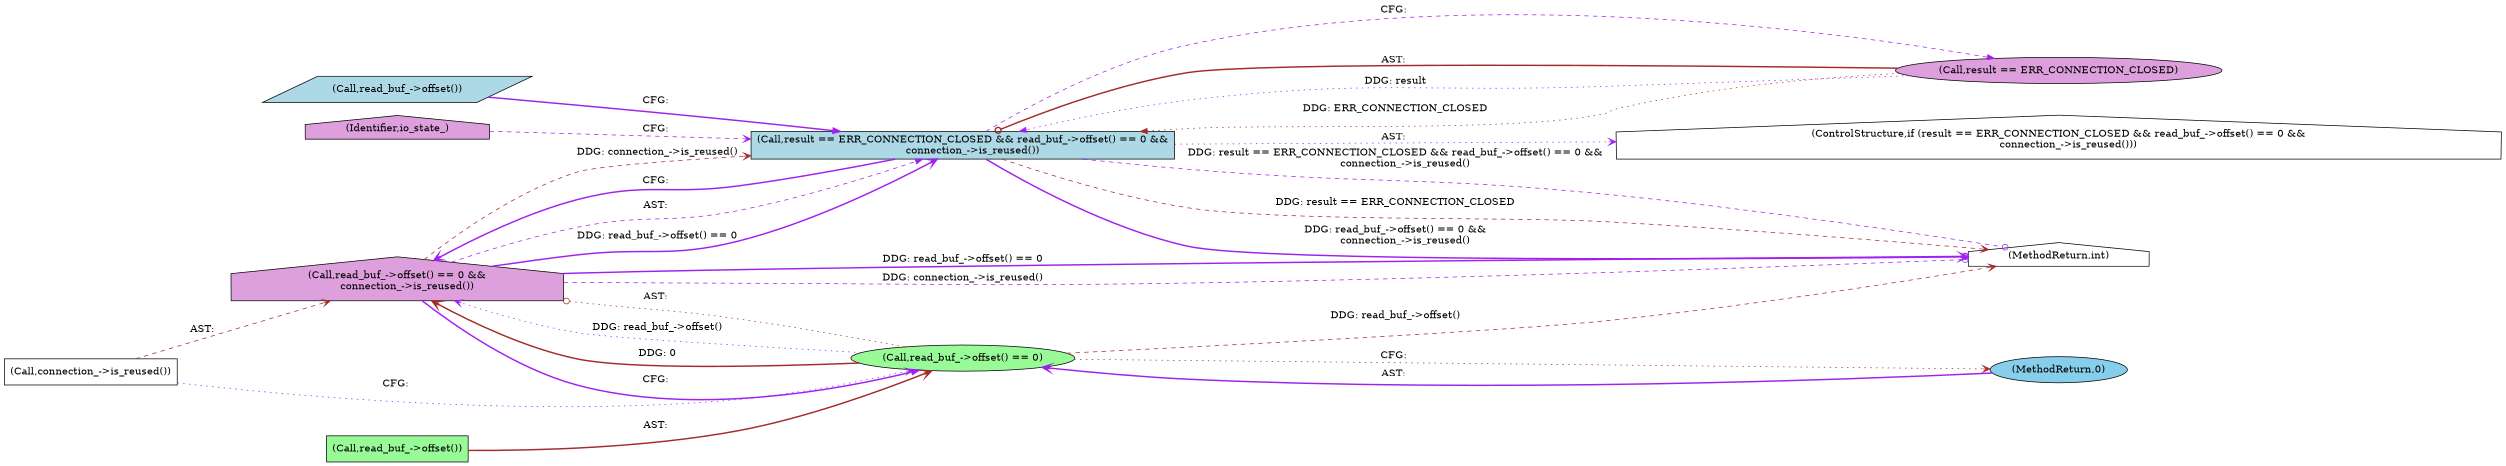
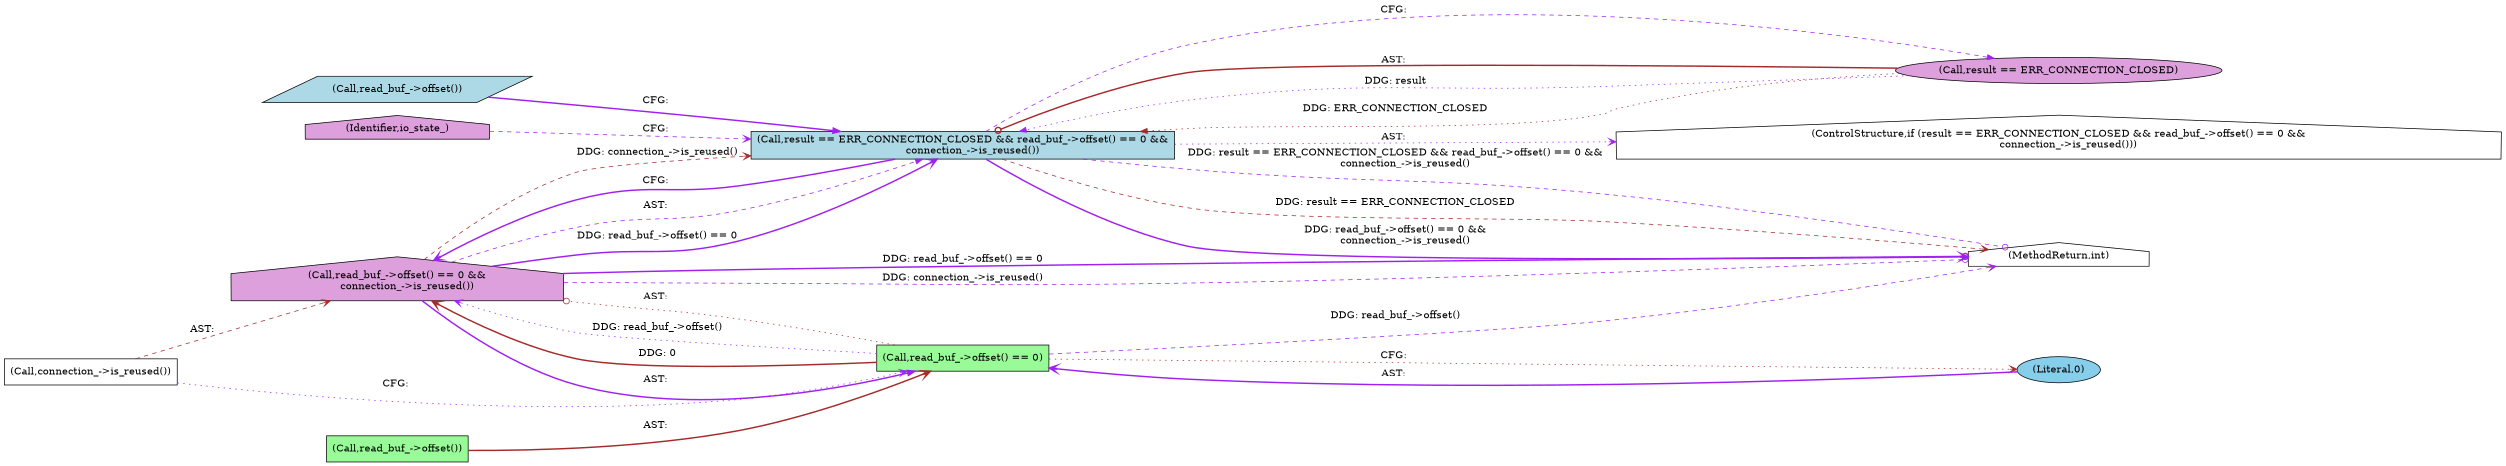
(1529, 327) -> (1521, 328)
(963, 358) -> (963, 358)
(2059, 370) -> (2059, 370)
(657, 380) -> (657, 380)
